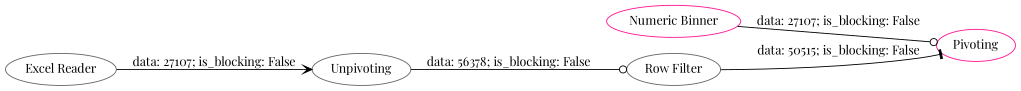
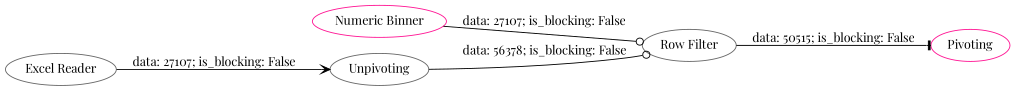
(834, 34) -> (540, 34)
